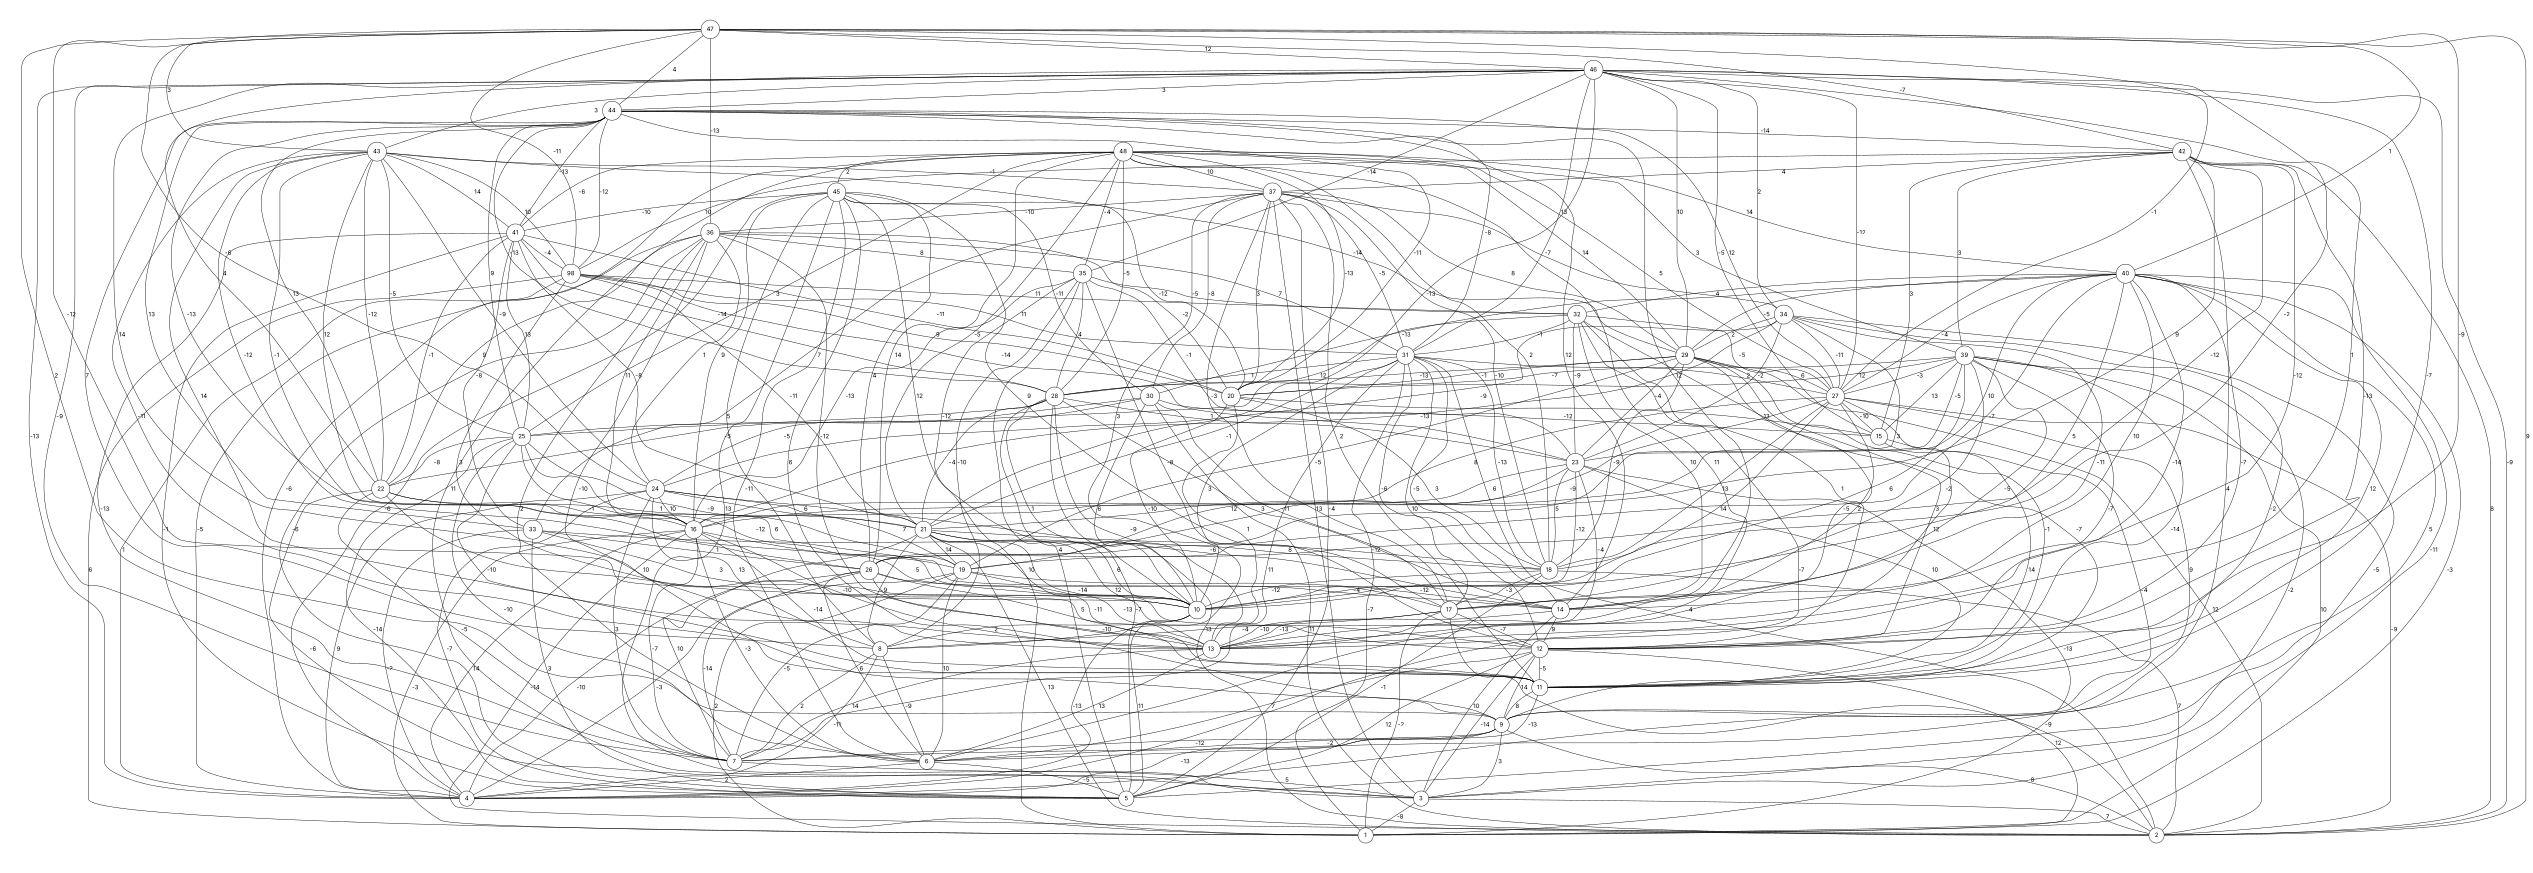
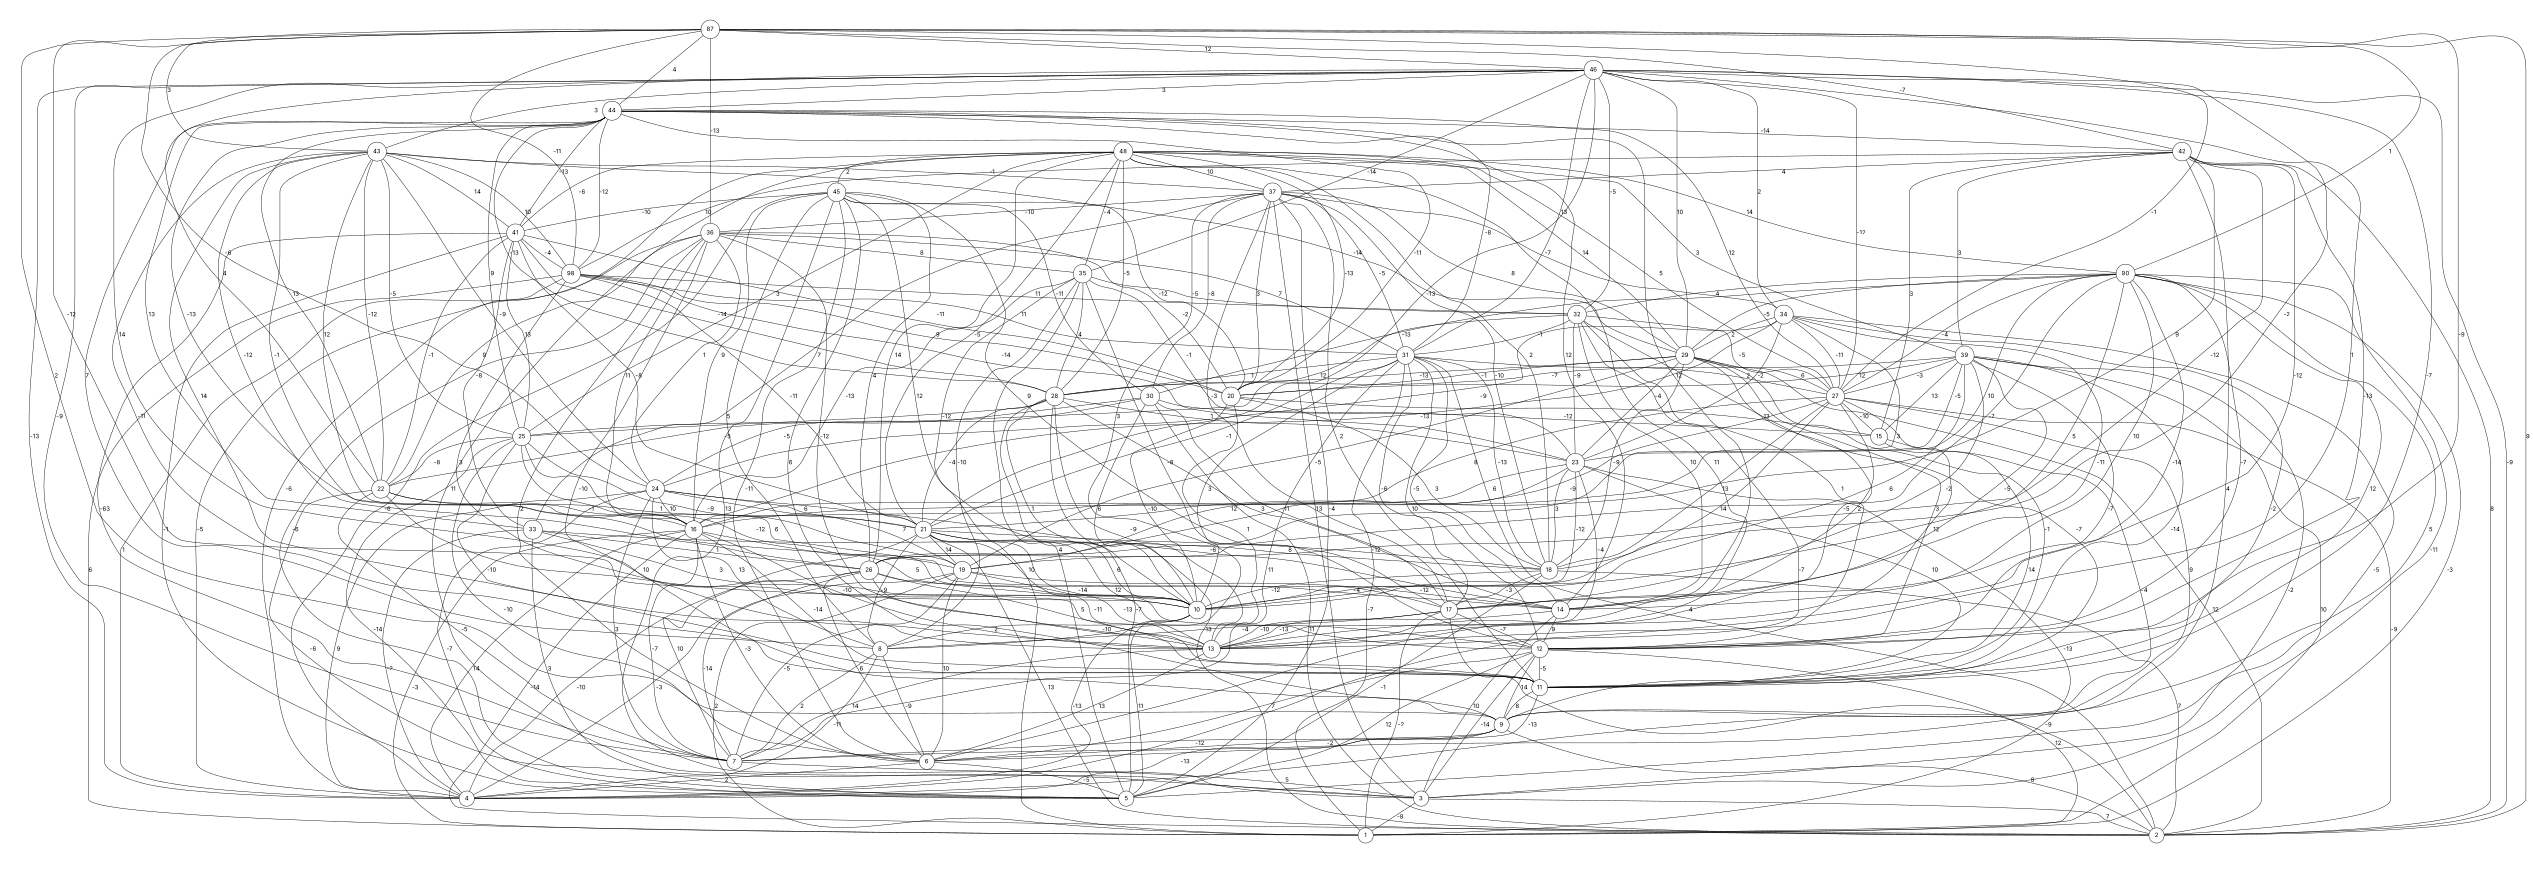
(710, 29) -> (710, 29)
(1716, 242) -> (1610, 197)
(2126, 274) -> (2126, 274)
(105, 509) -> (105, 509)
(1557, 509) -> (1557, 509)
(1482, 784) -> none
